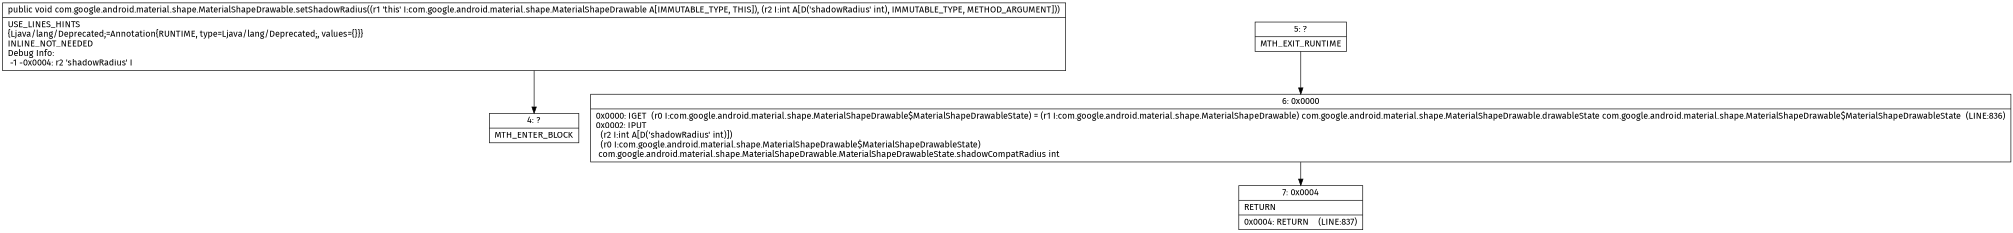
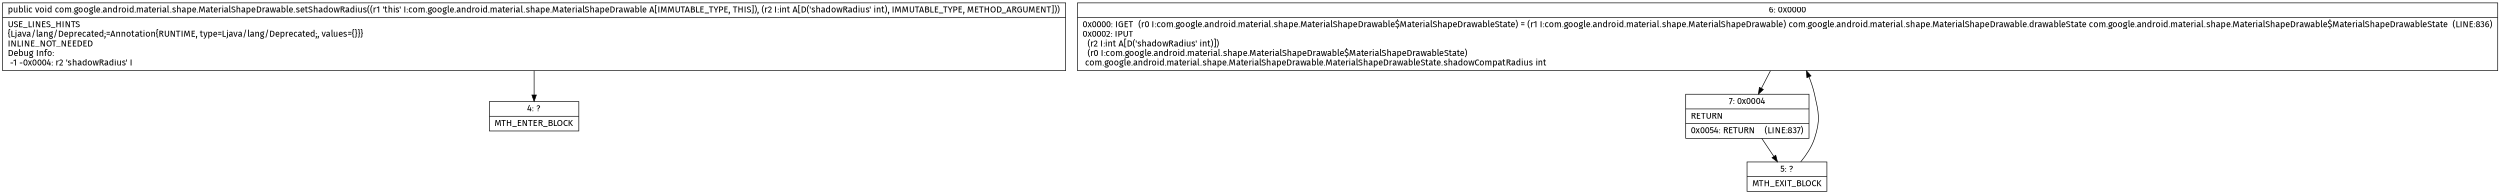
(1301, 44) -> (1787, 184)
none -> (1768, 147)
(1301, 222) -> (1747, 131)
